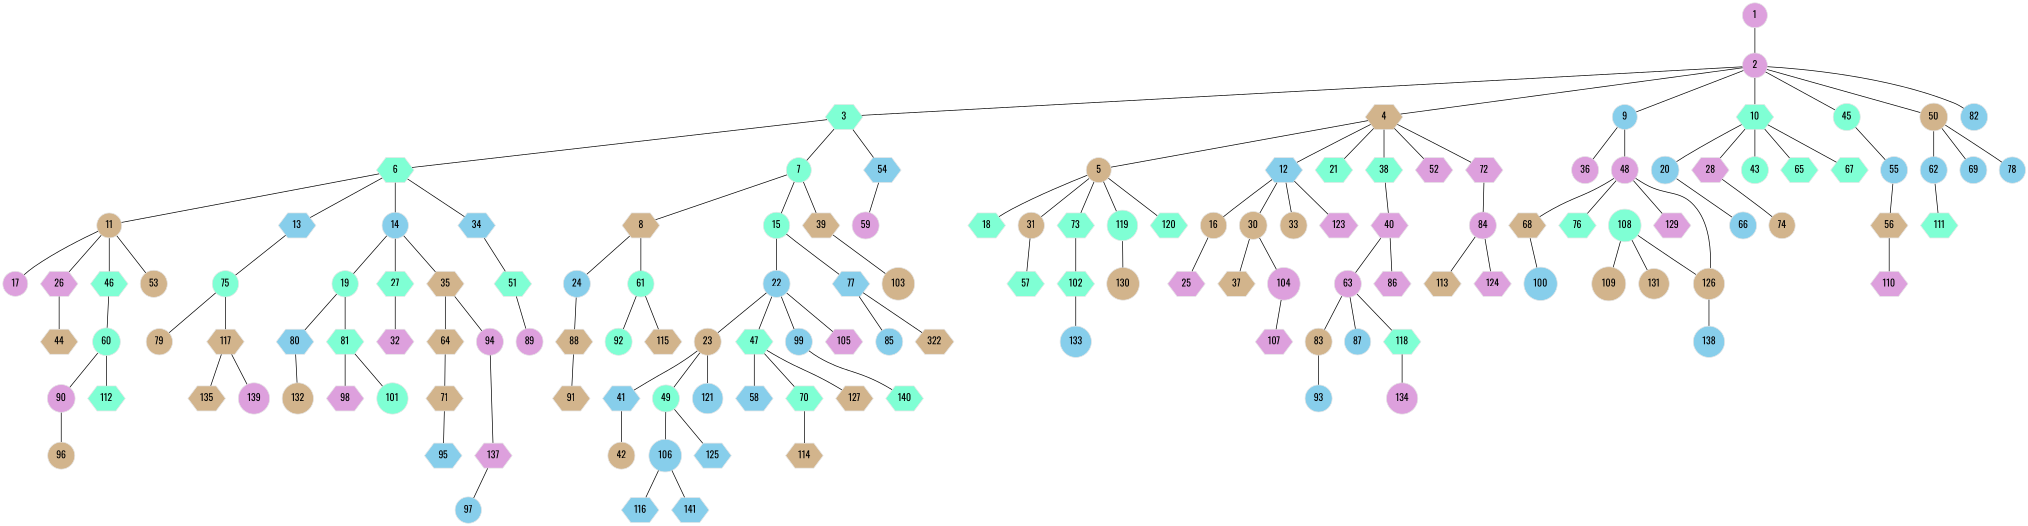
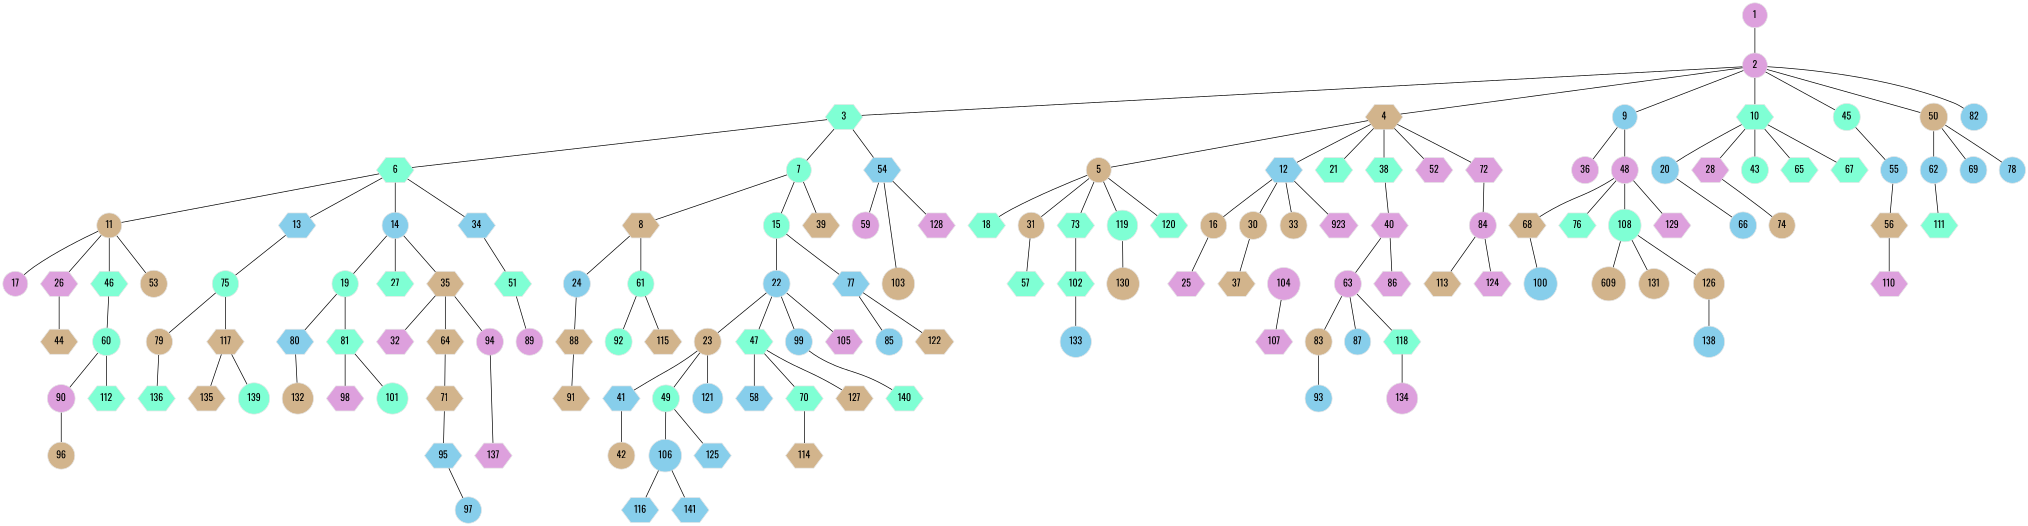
(1694, 206) -> (1625, 196)
none -> (937, 225)
(1339, 225) -> (1339, 225)
(859, 254) -> (890, 225)
(1268, 254) -> none
(1609, 284) -> (1609, 284)
(395, 313) -> (420, 313)
(935, 342) -> (935, 342)
none -> (157, 398)
(254, 398) -> (254, 398)
(481, 483) -> (456, 483)
